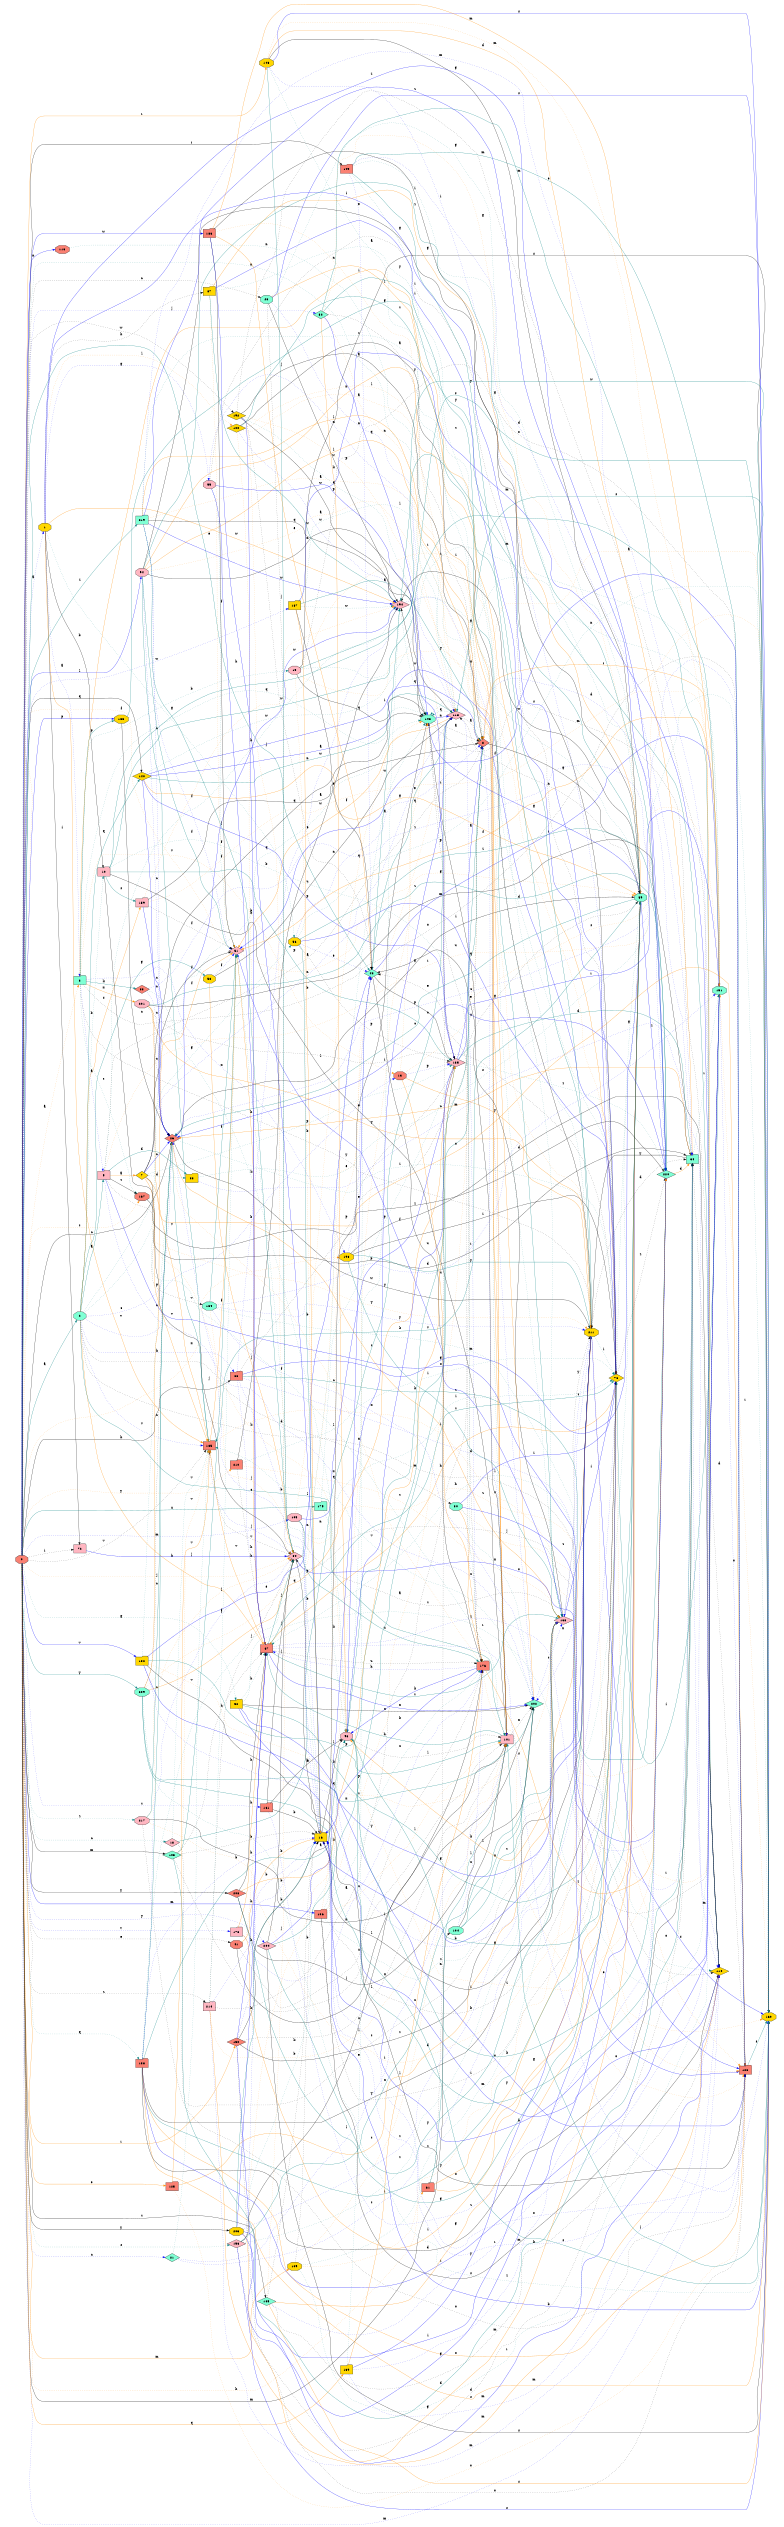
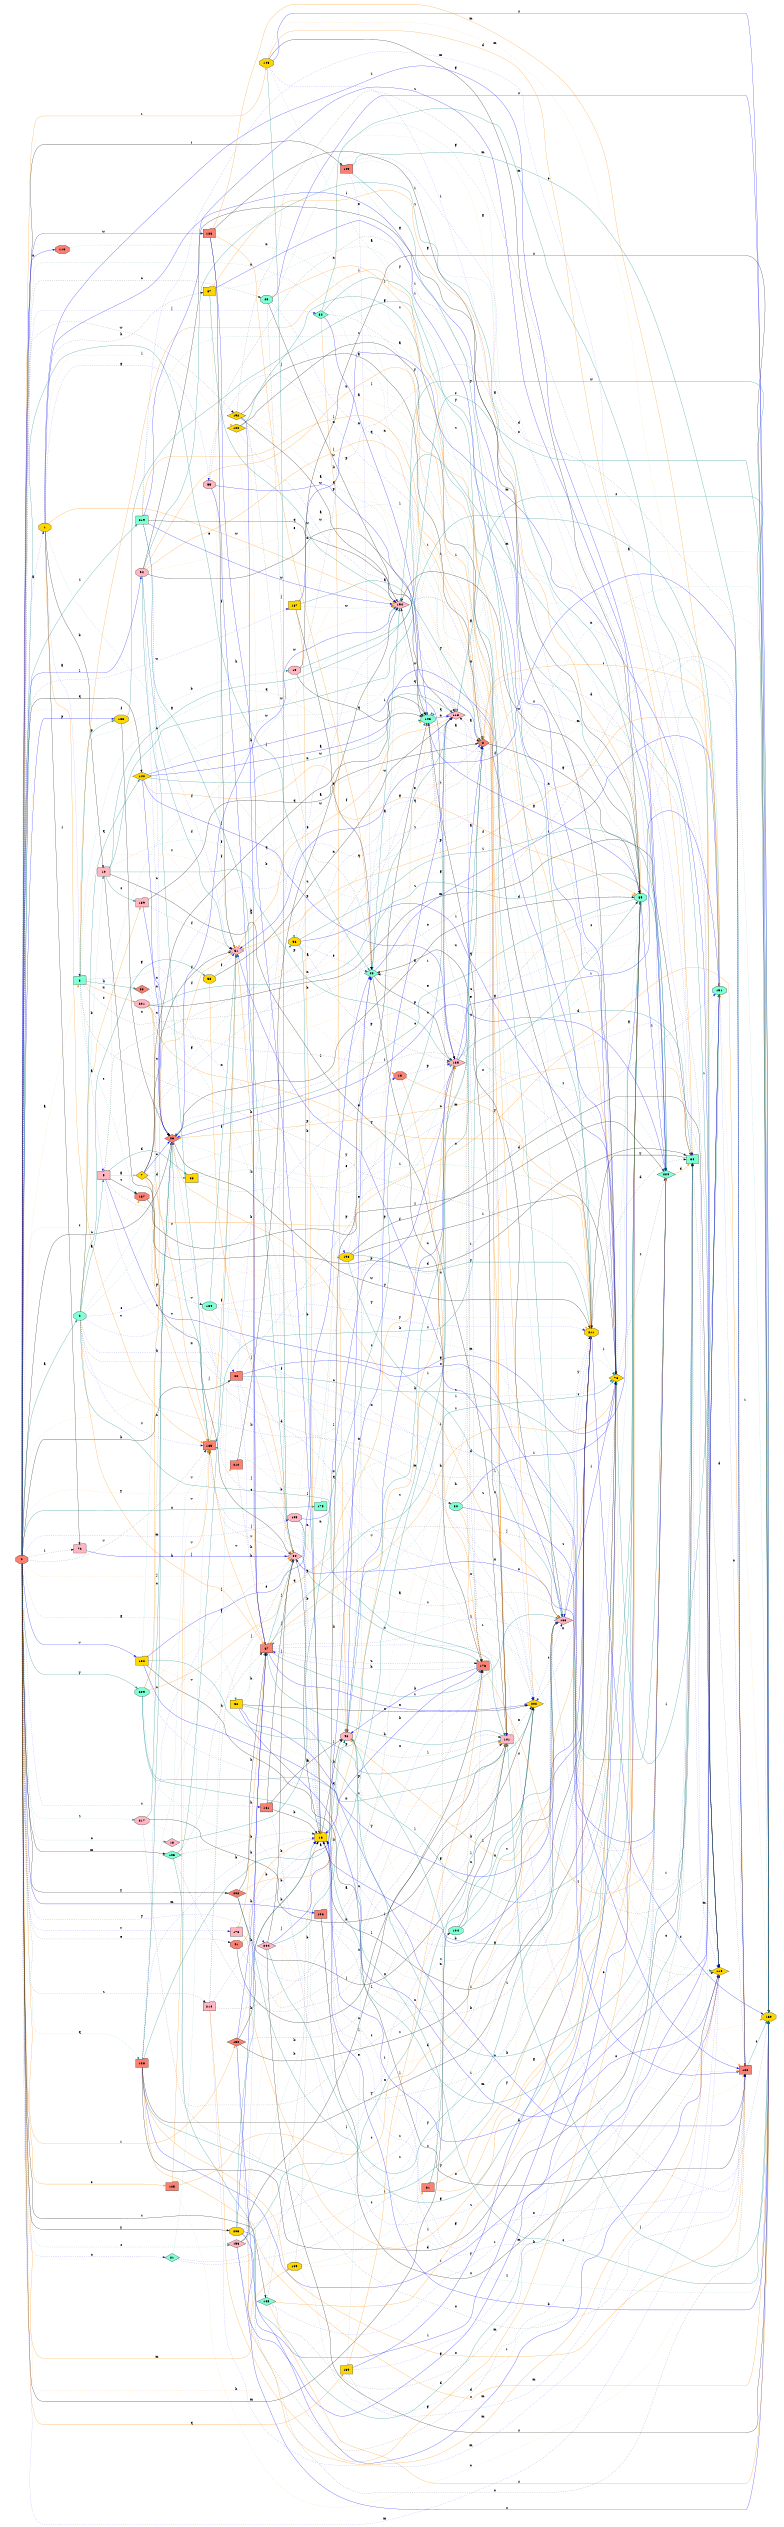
(534, 1704) -> (534, 1704)
